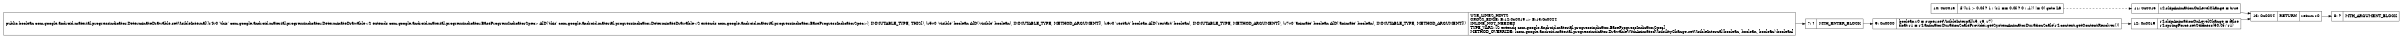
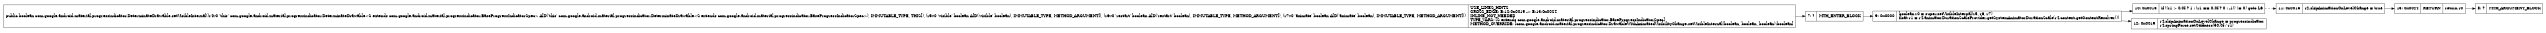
none -> (2126, 11)
(2244, 19) -> none
(2199, 22) -> (2212, 22)
